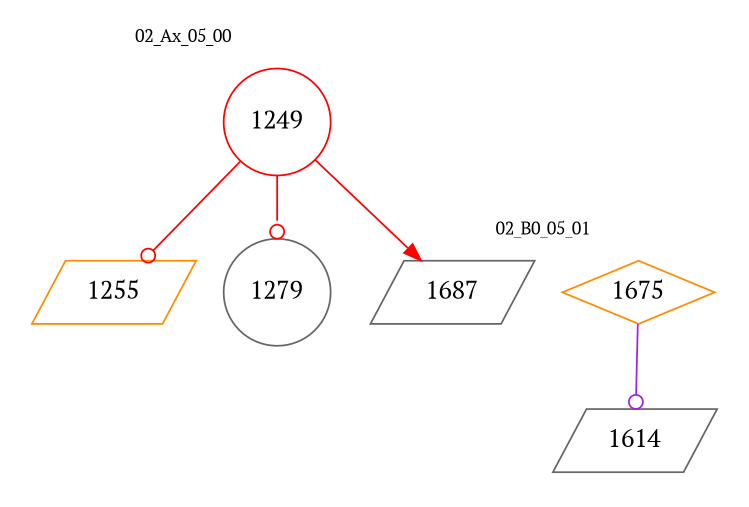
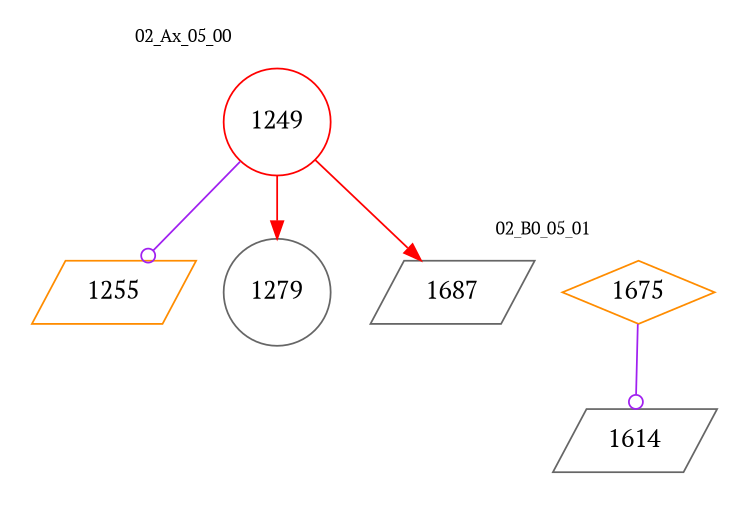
(277, 198) -> (277, 198)
(197, 206) -> (197, 206)
